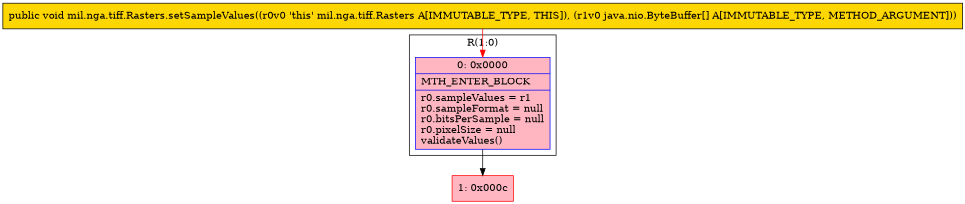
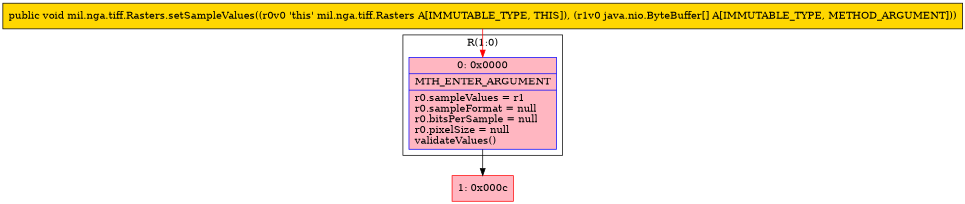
(476, 82) -> (483, 82)
